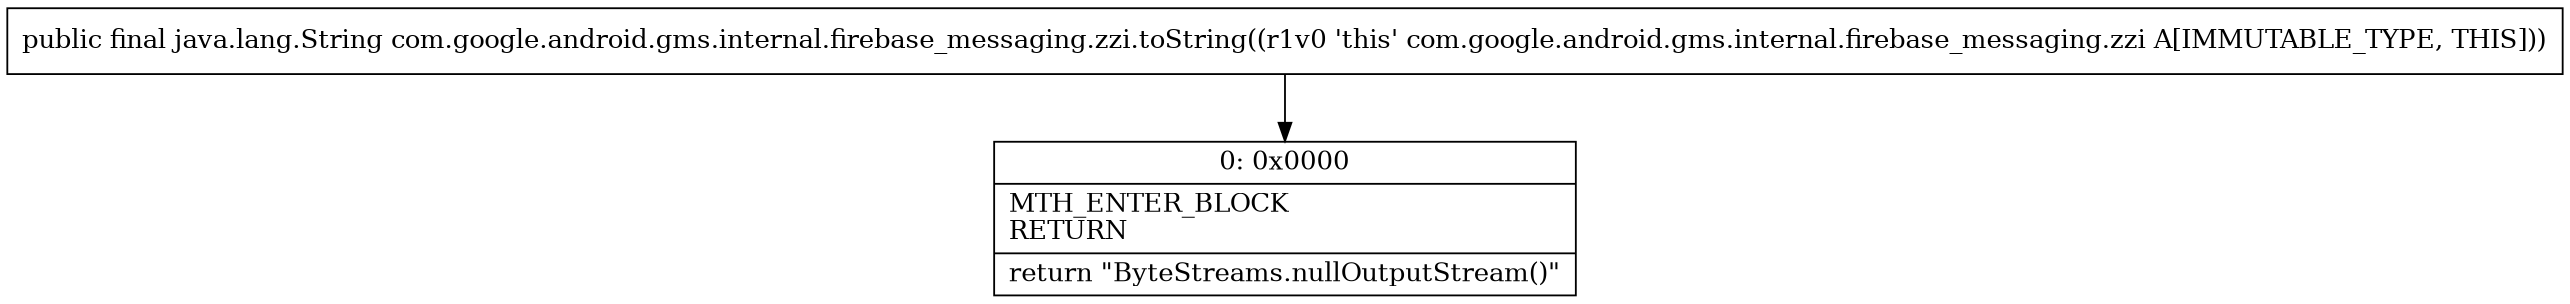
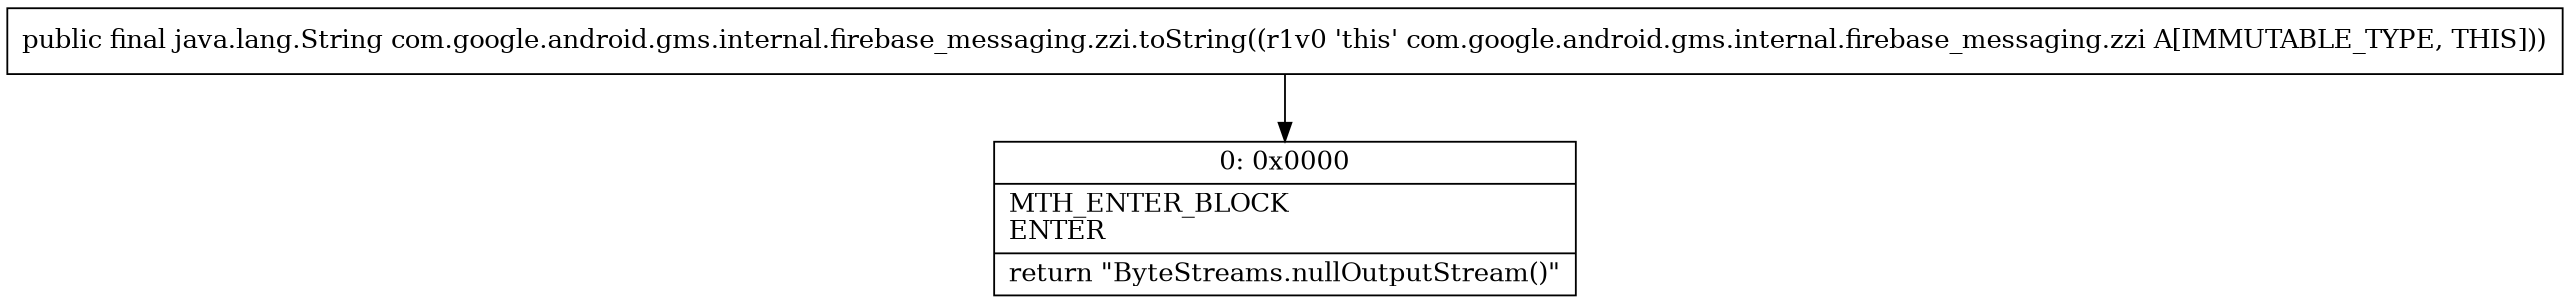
(1068, 231) -> (1057, 231)
